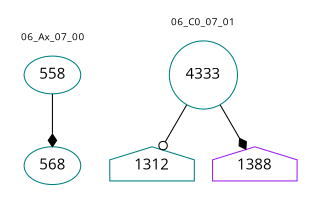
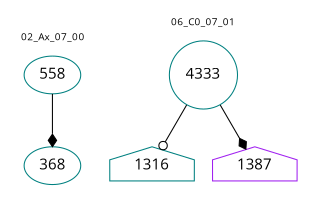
(53, 38) -> (53, 38)
(52, 166) -> (52, 166)
(152, 166) -> (152, 166)
(255, 166) -> (255, 166)
